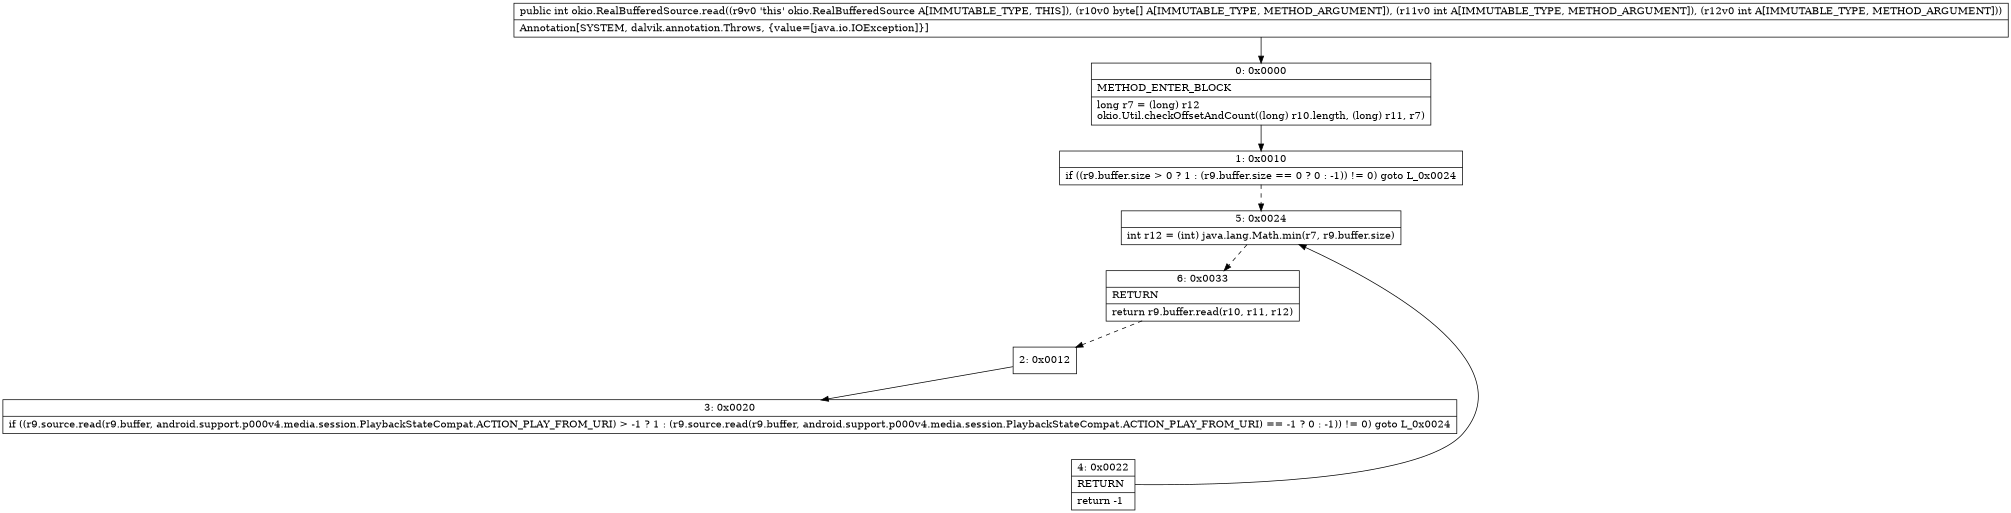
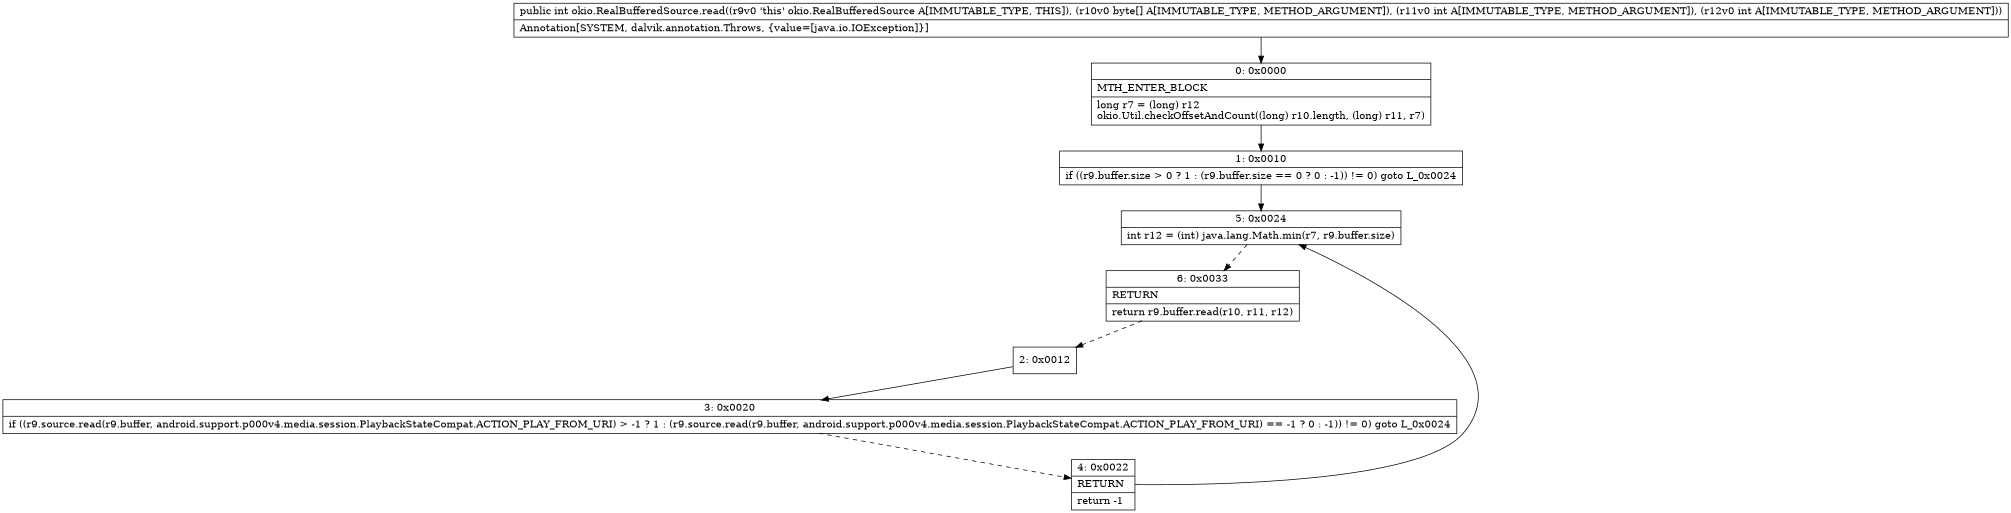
(1165, 88) -> (1153, 88)
(1261, 194) -> (1261, 194)
none -> (941, 455)
